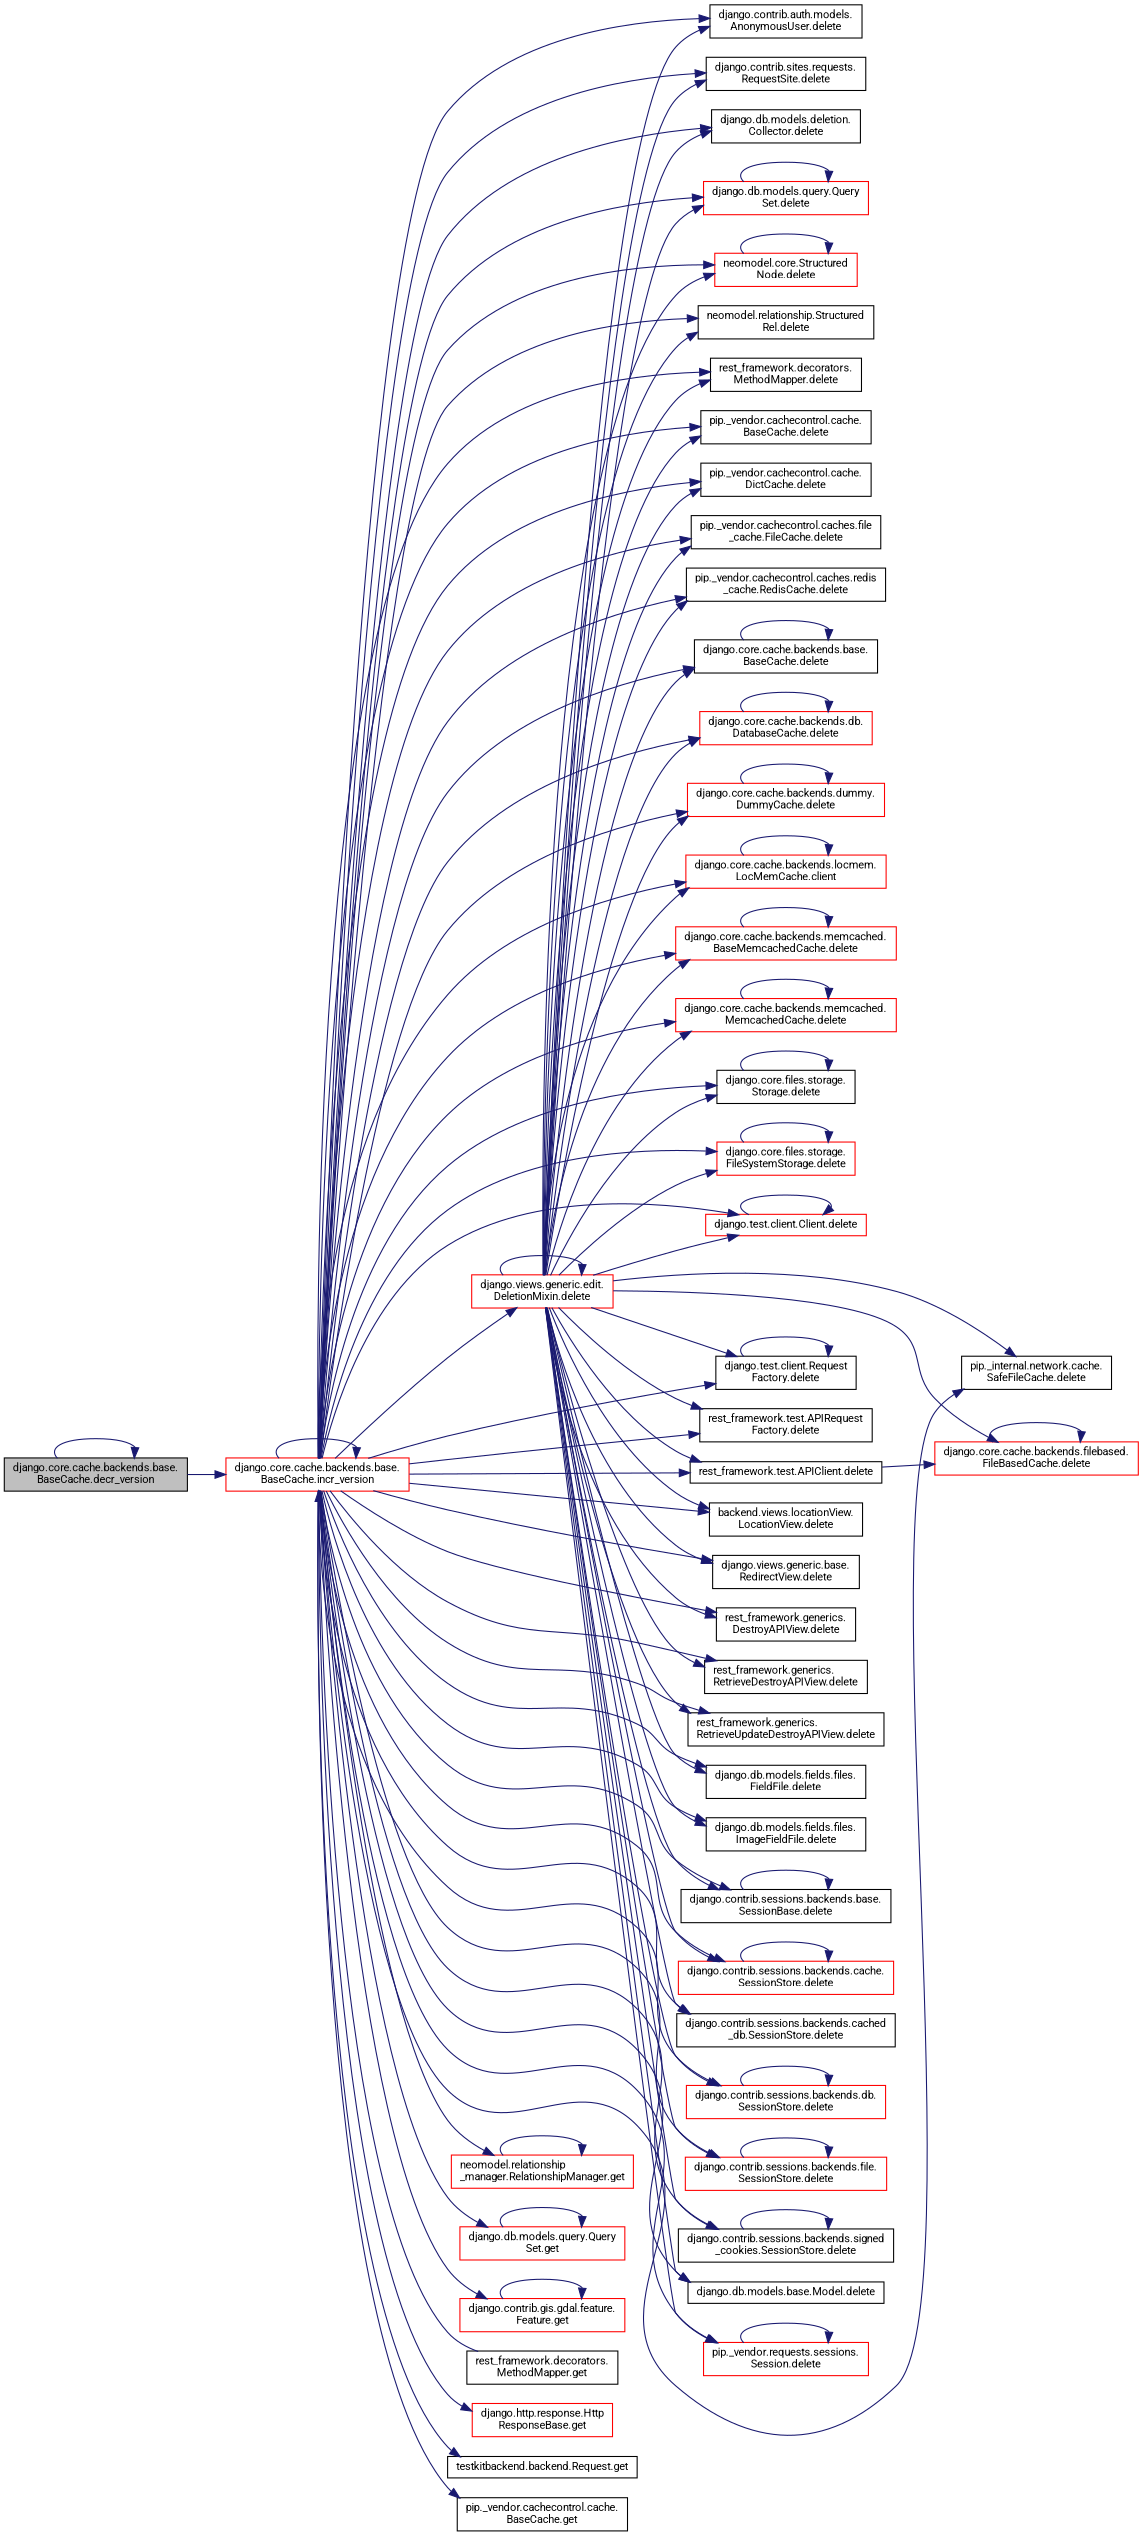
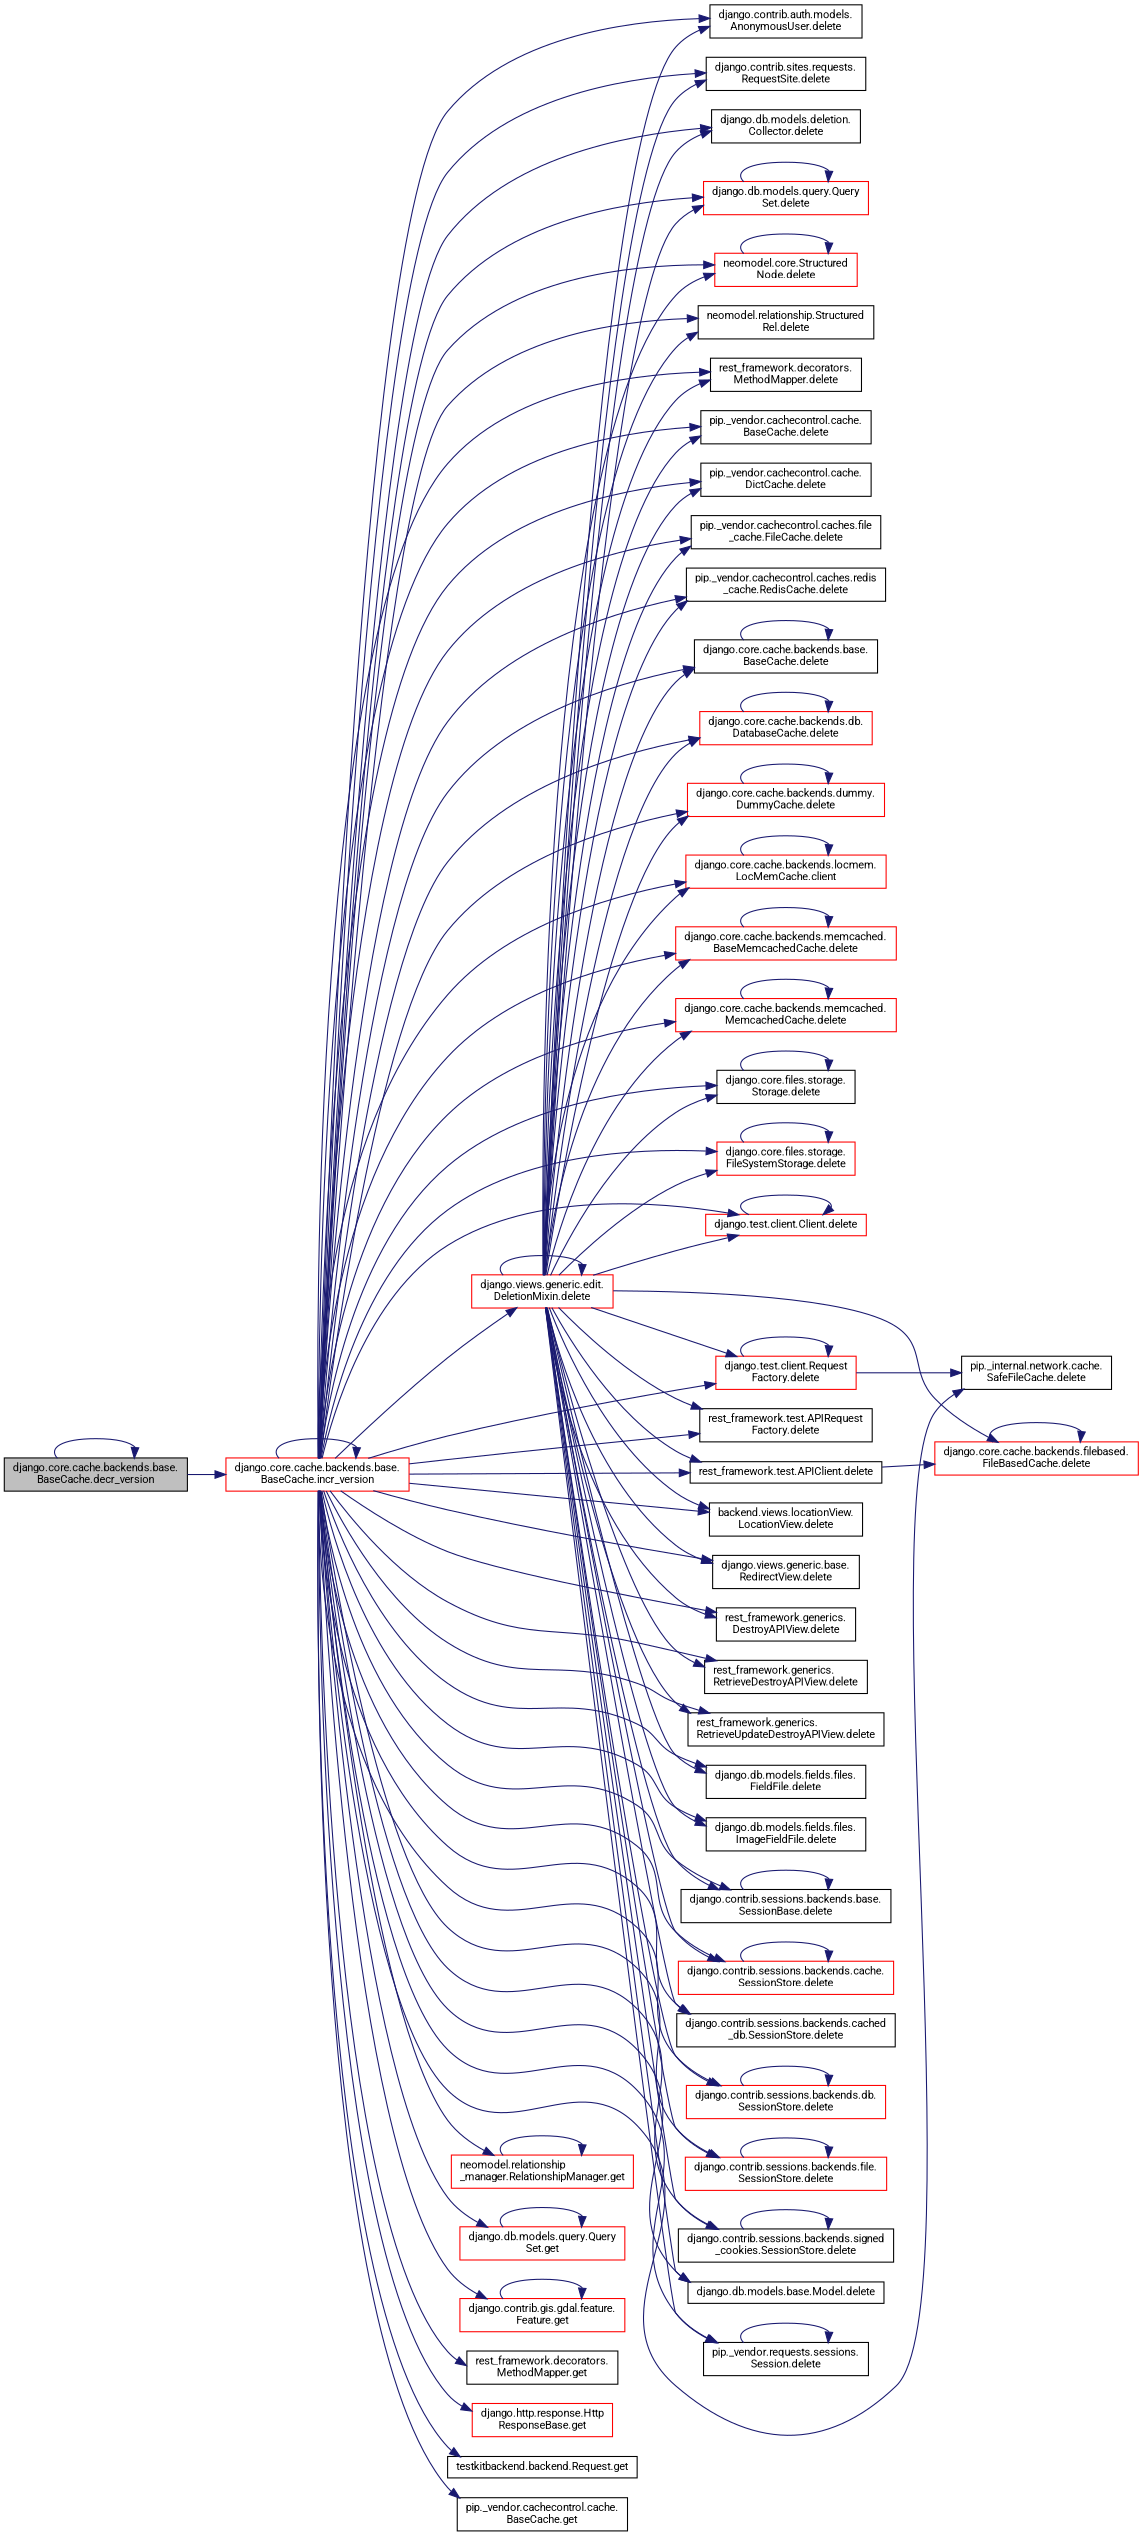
(818, 1277) -> (903, 1373)
(786, 1373) -> (786, 1373)
(344, 1943) -> (358, 2069)
(786, 2359) -> (786, 2359)
